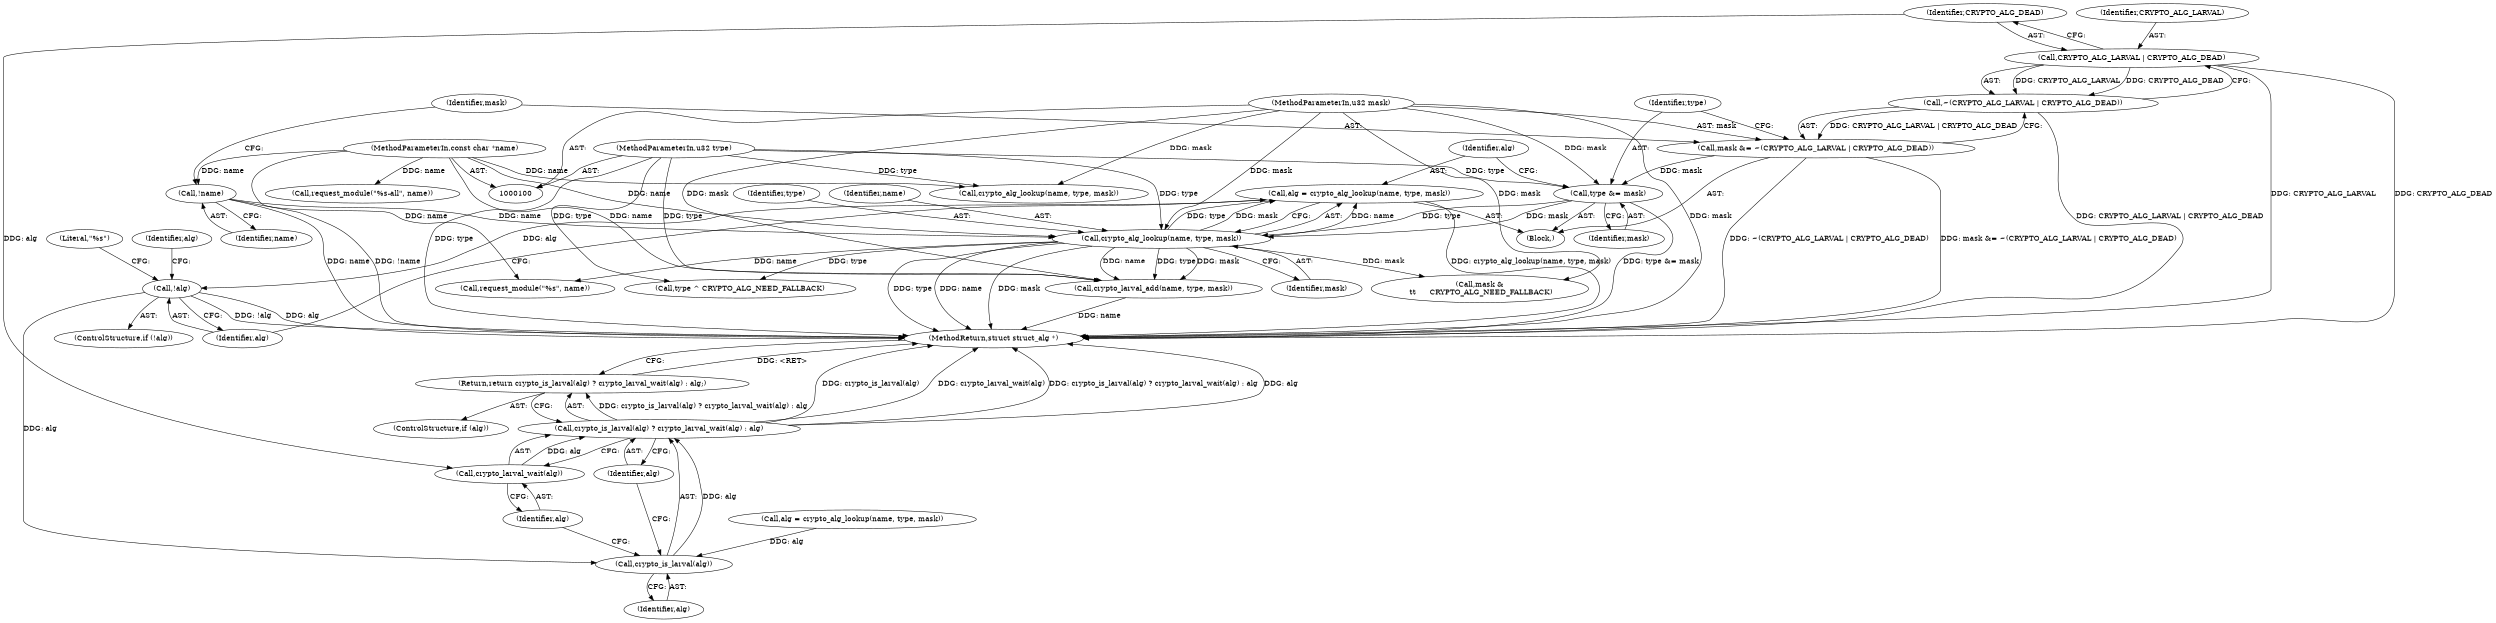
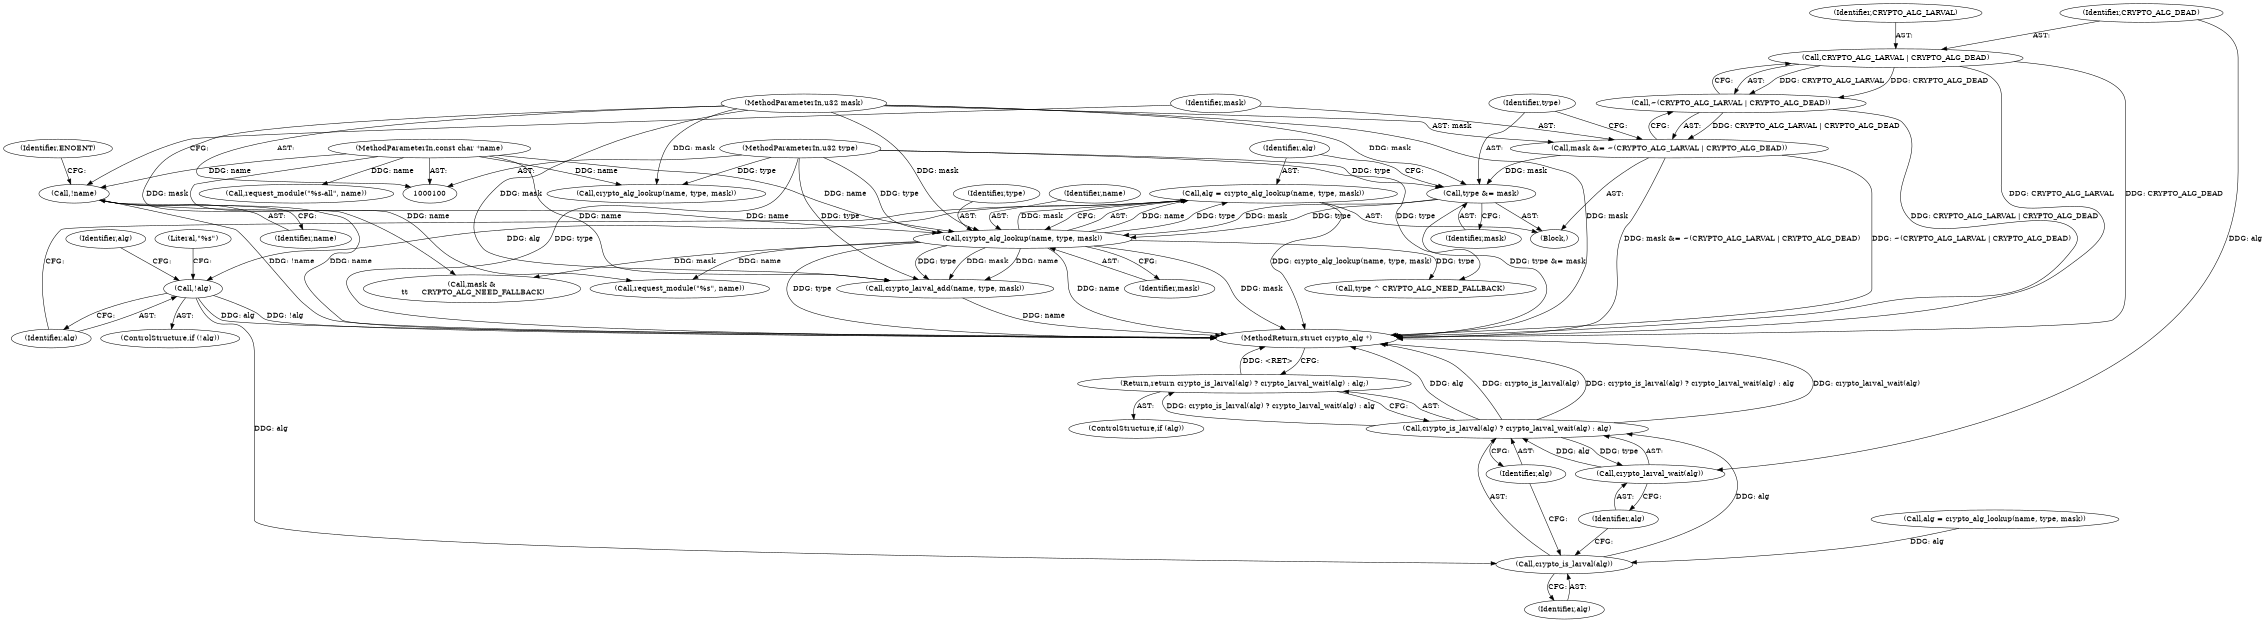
(2060, 36) -> none
none -> (58, 149)
(994, 339) -> (1307, 339)
(612, 452) -> (1619, 452)
